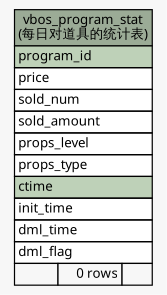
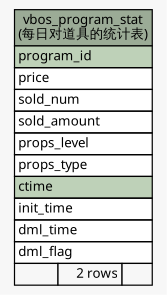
(97, 274) -> (97, 274)
